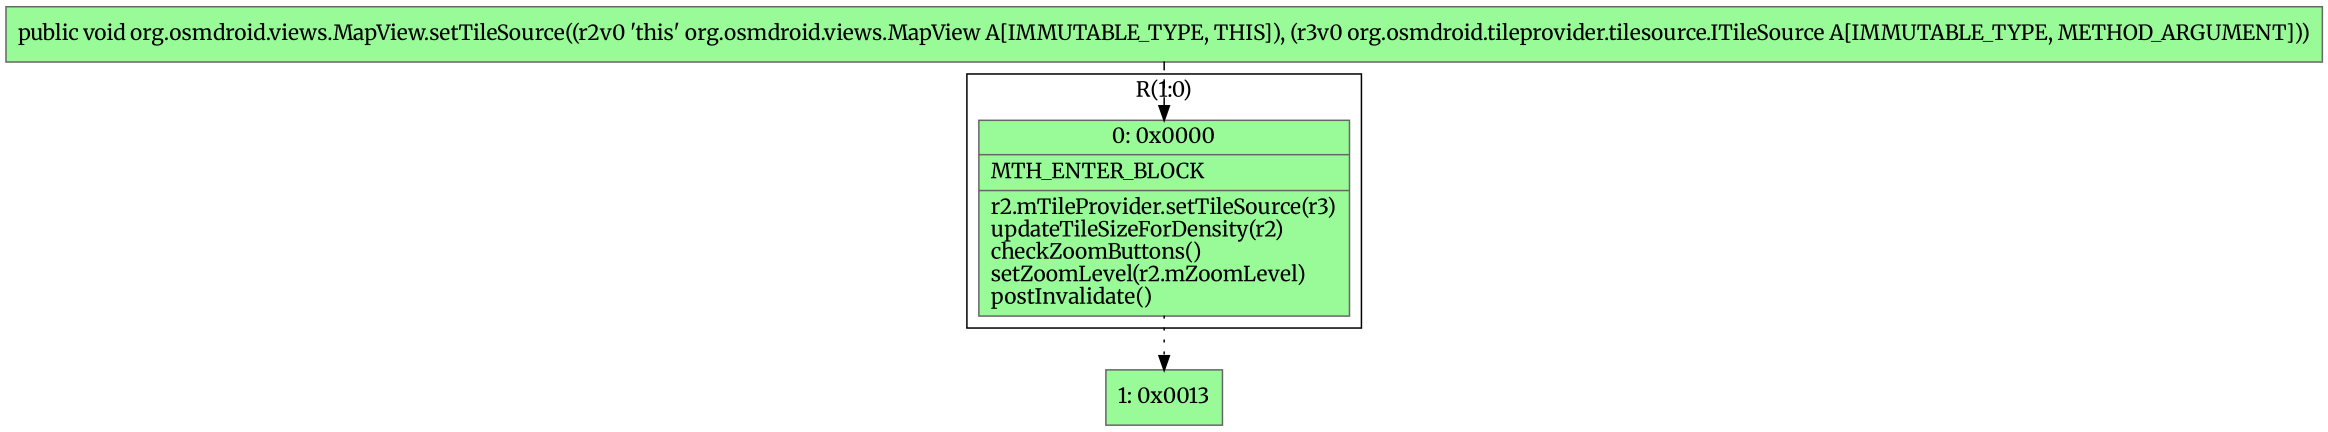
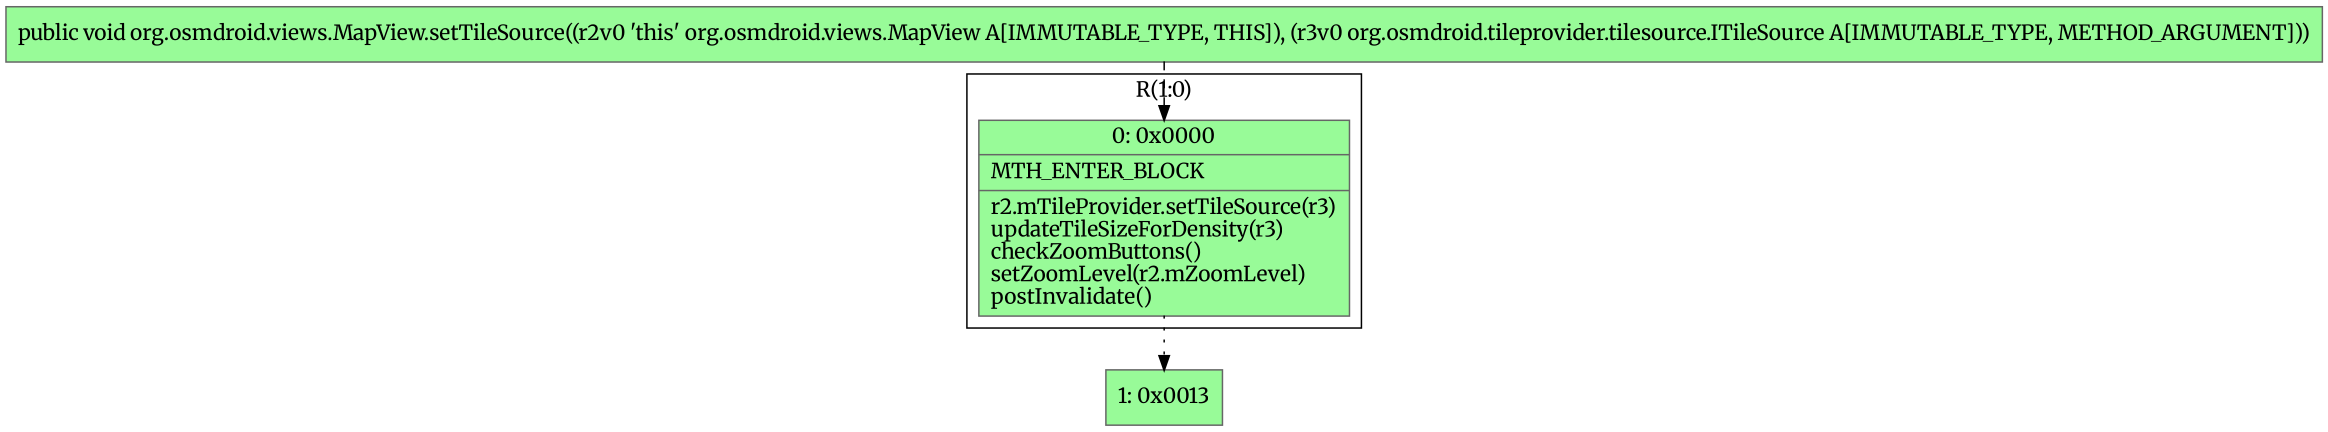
(1137, 230) -> (1137, 230)
